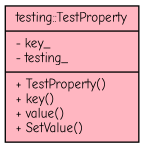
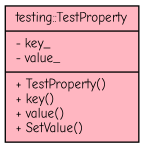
(42, 58) -> (38, 58)
